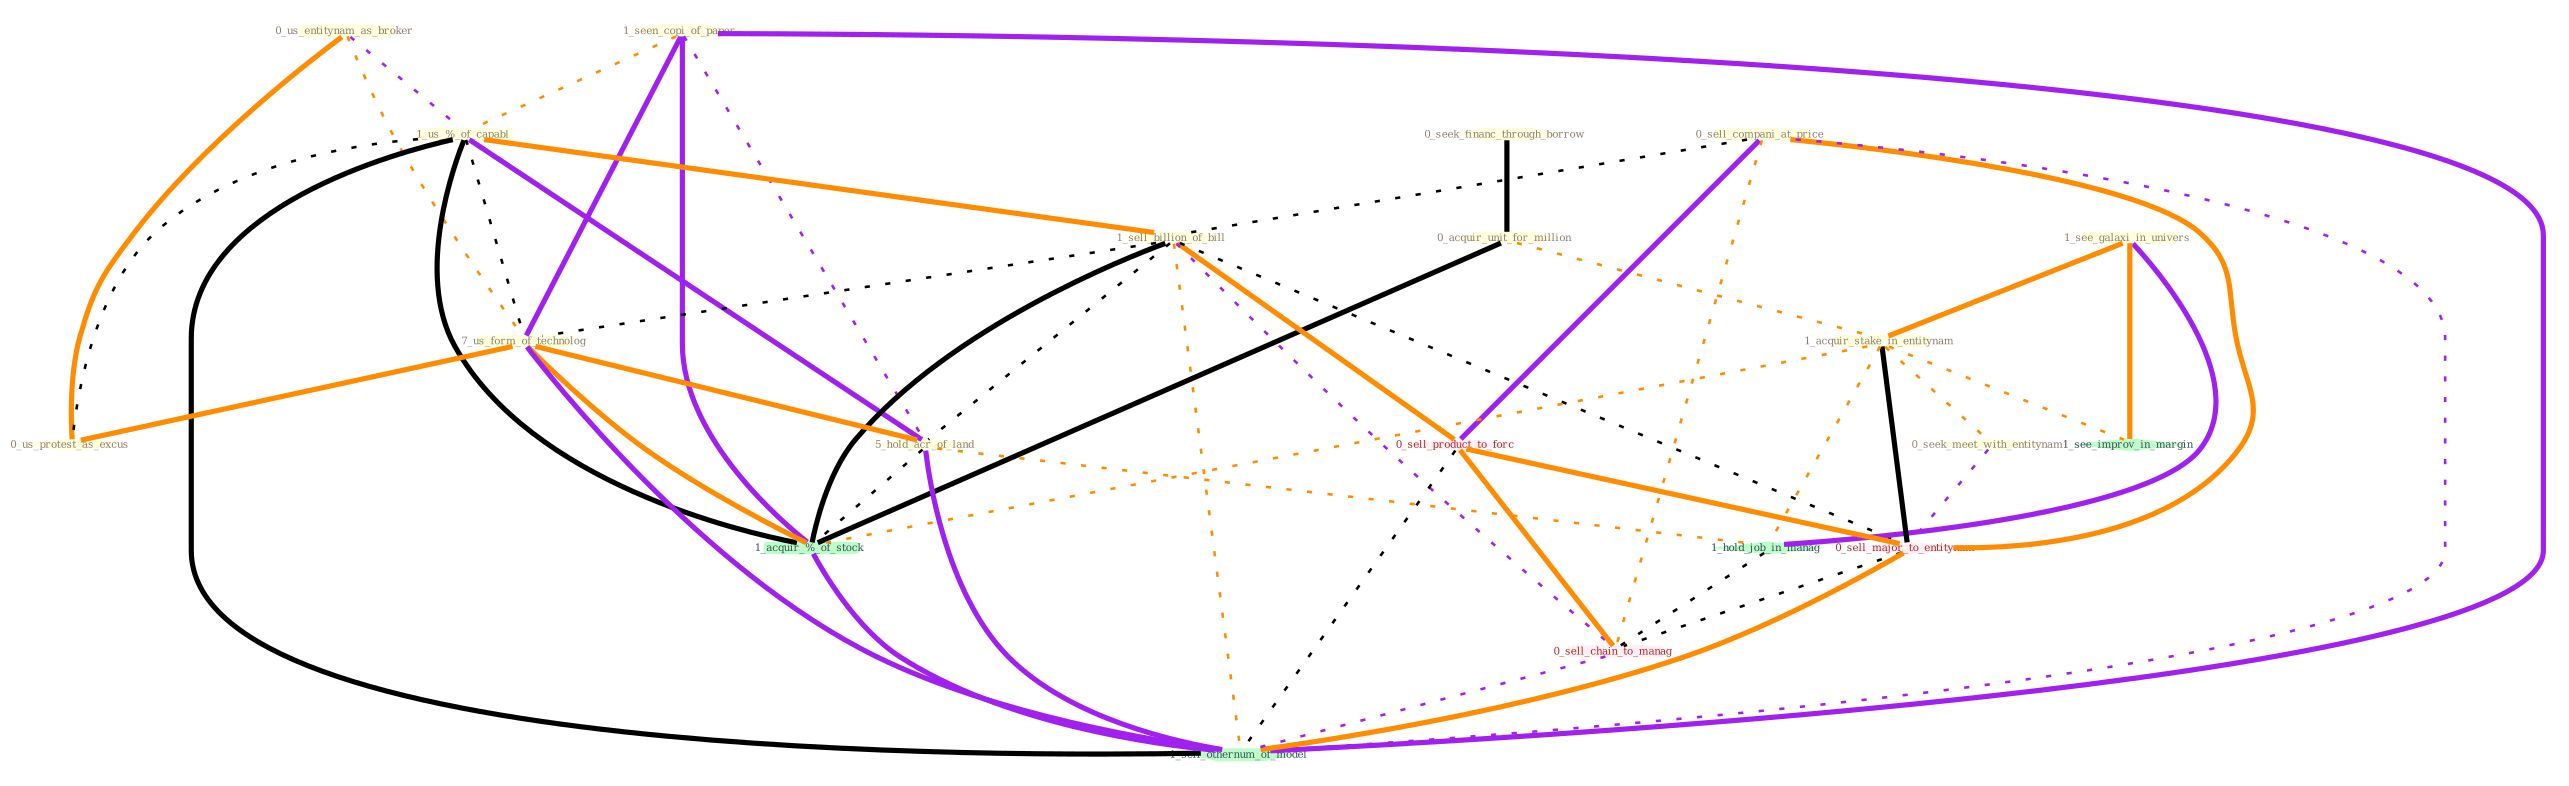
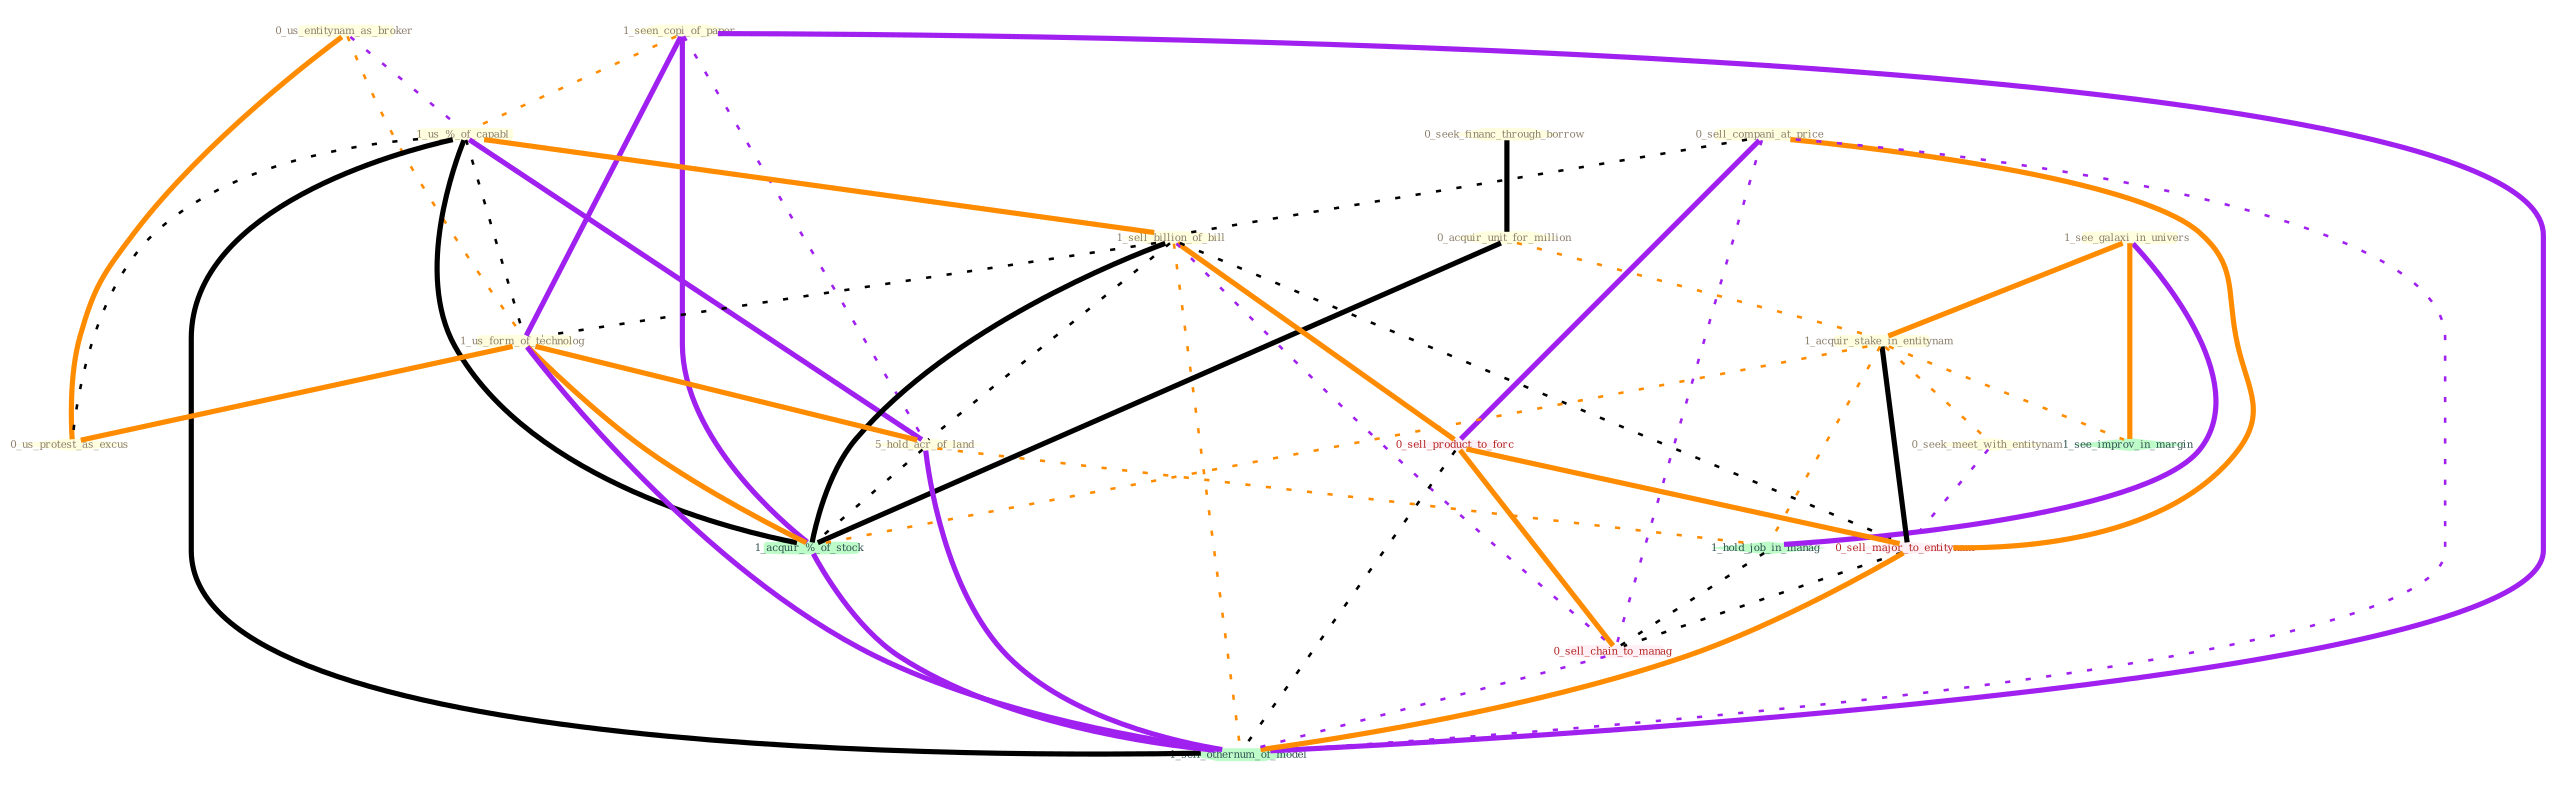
(525, 341) -> (525, 341)
(1685, 406) -> (1685, 406)
